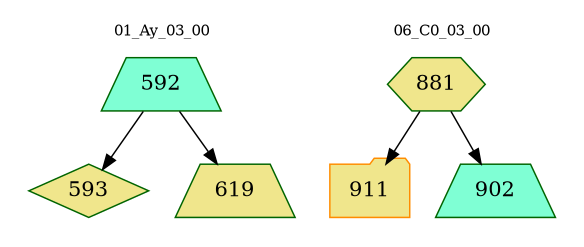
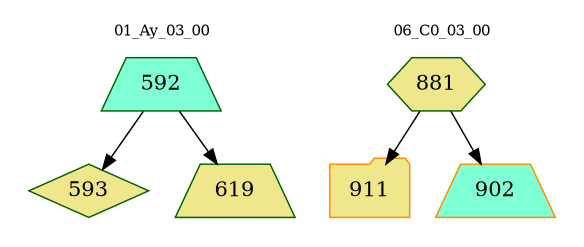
(496, 191) -> (496, 191)
